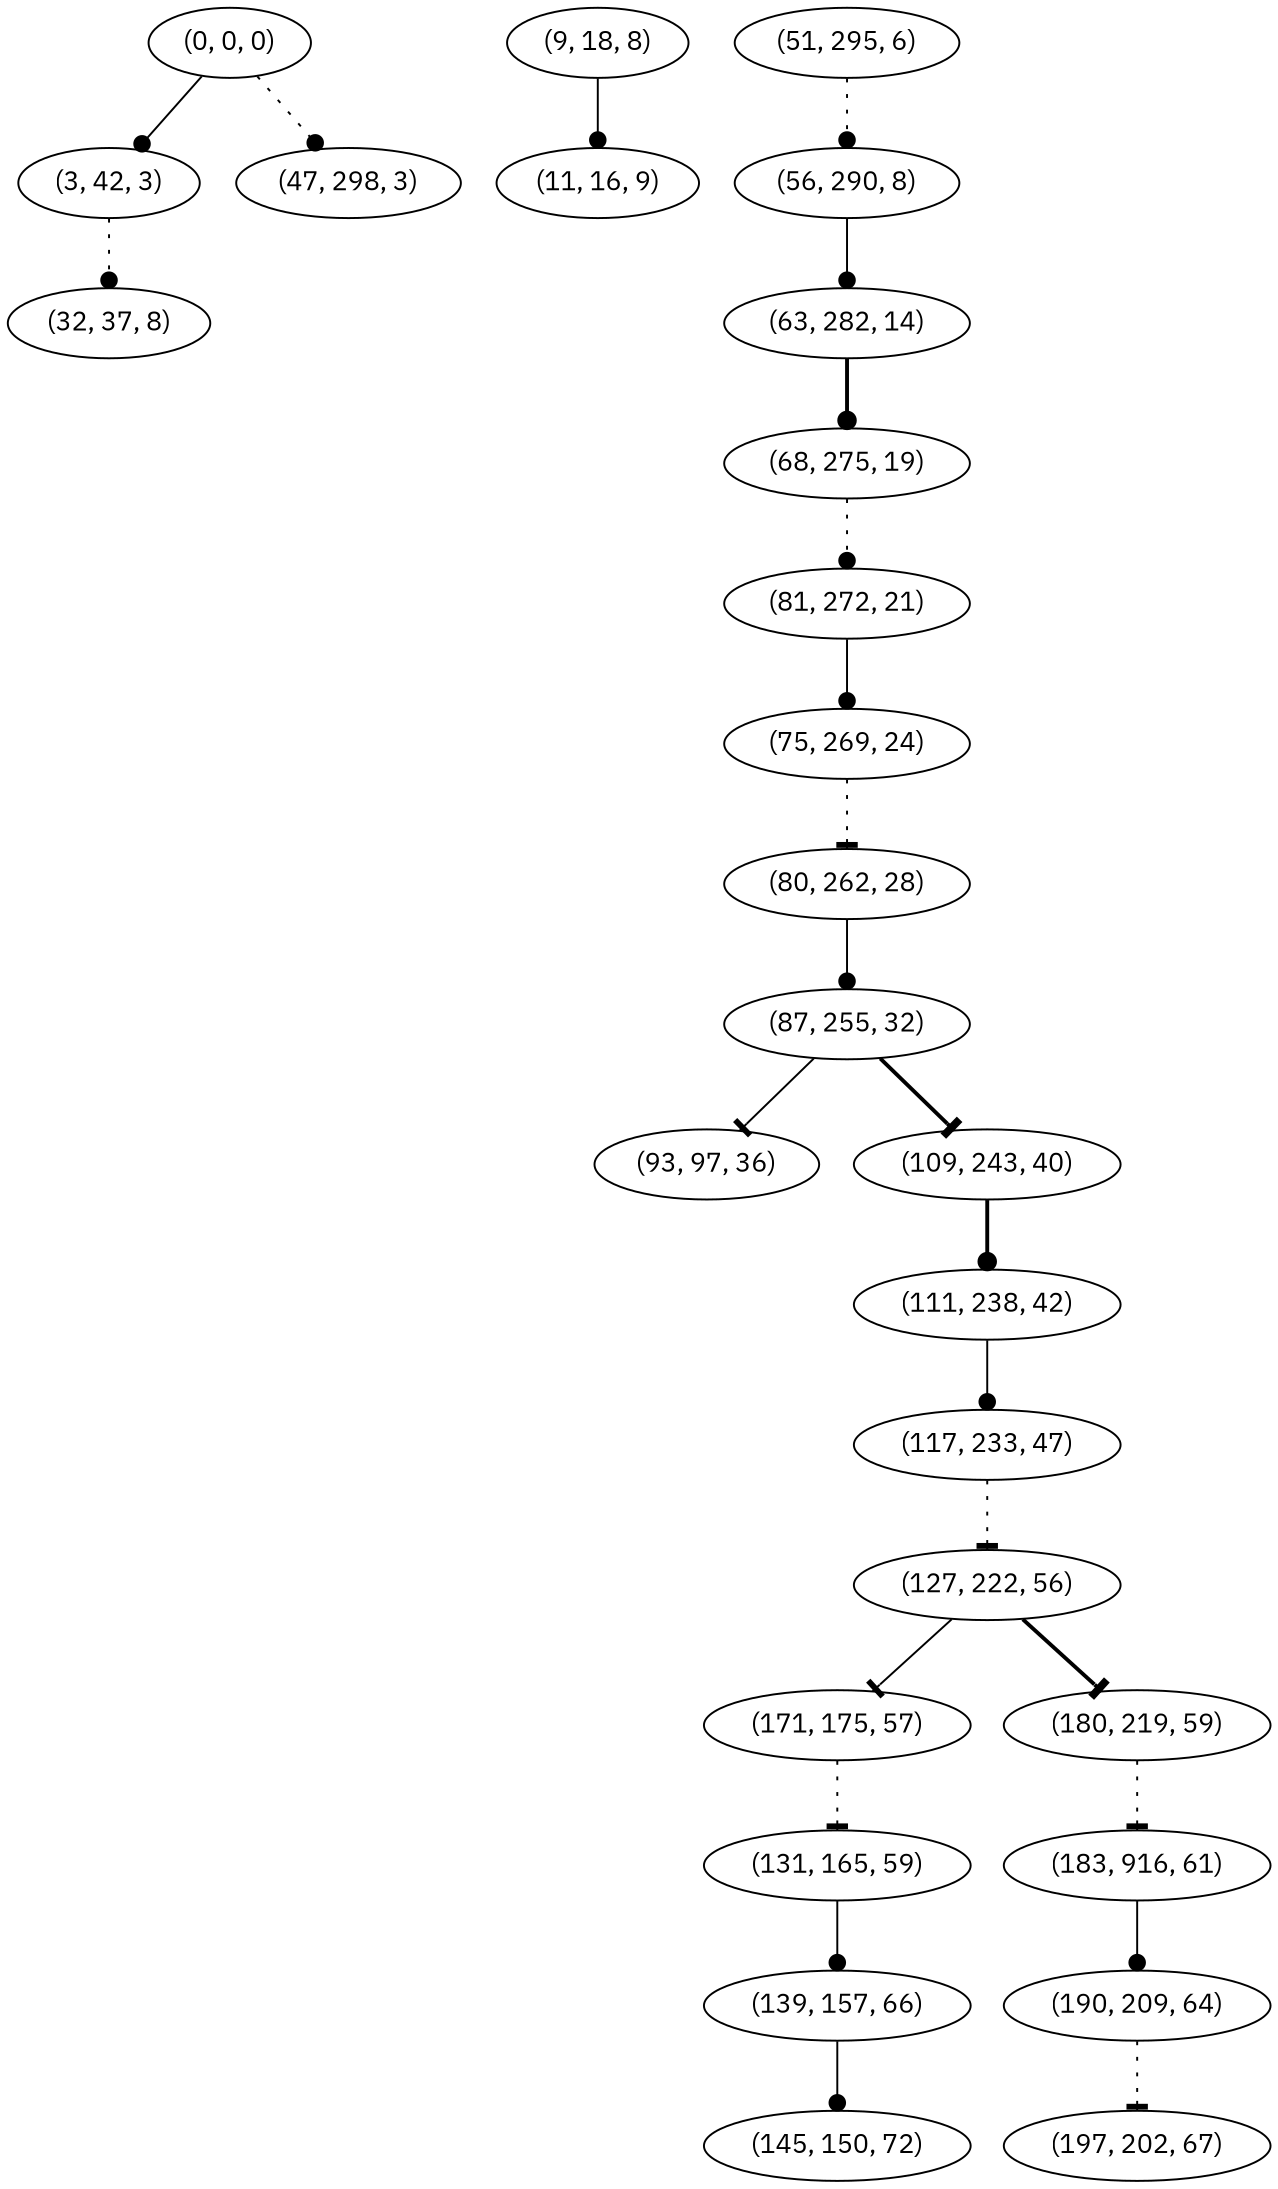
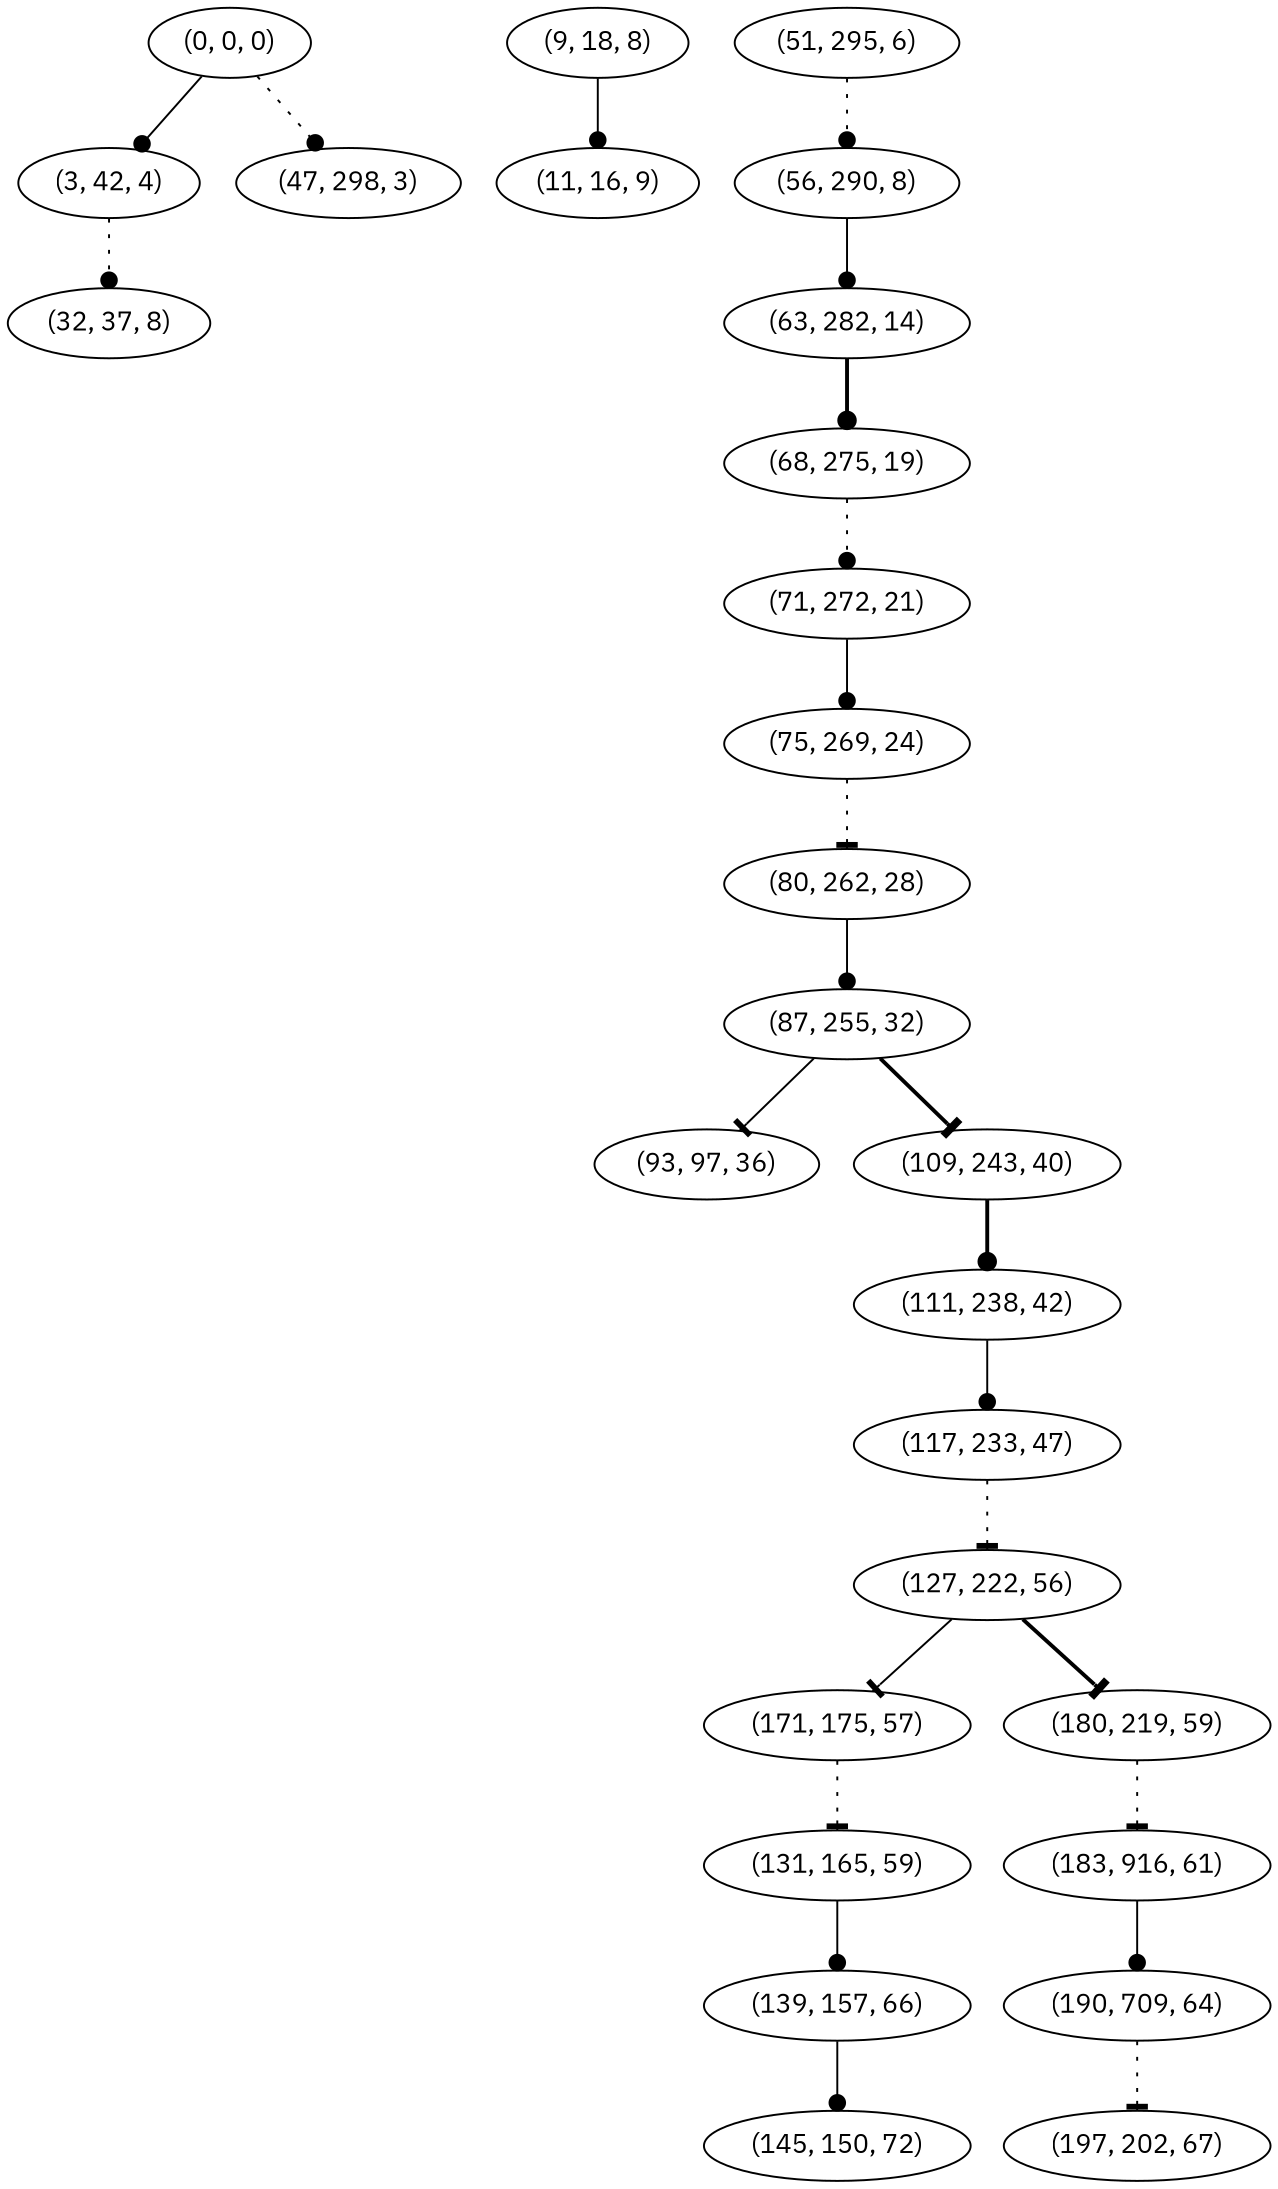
(109, 183) -> (109, 183)
(847, 604) -> (847, 604)
(1137, 2006) -> (1137, 2006)
